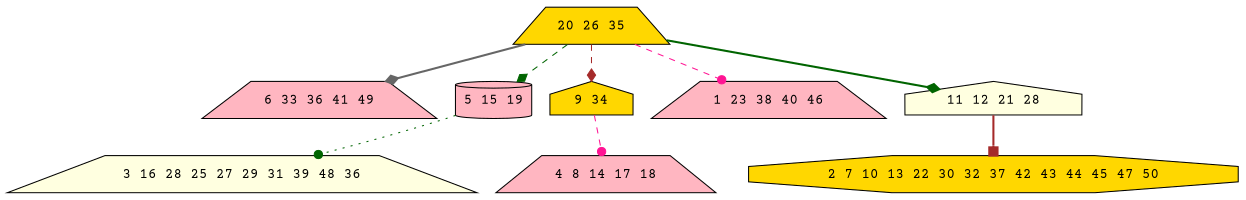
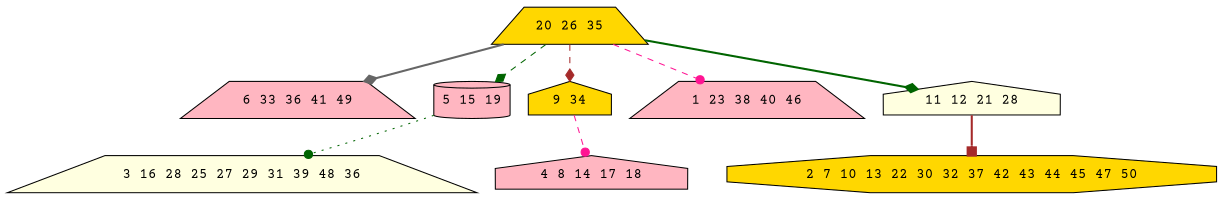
(606, 174) -> (591, 174)
